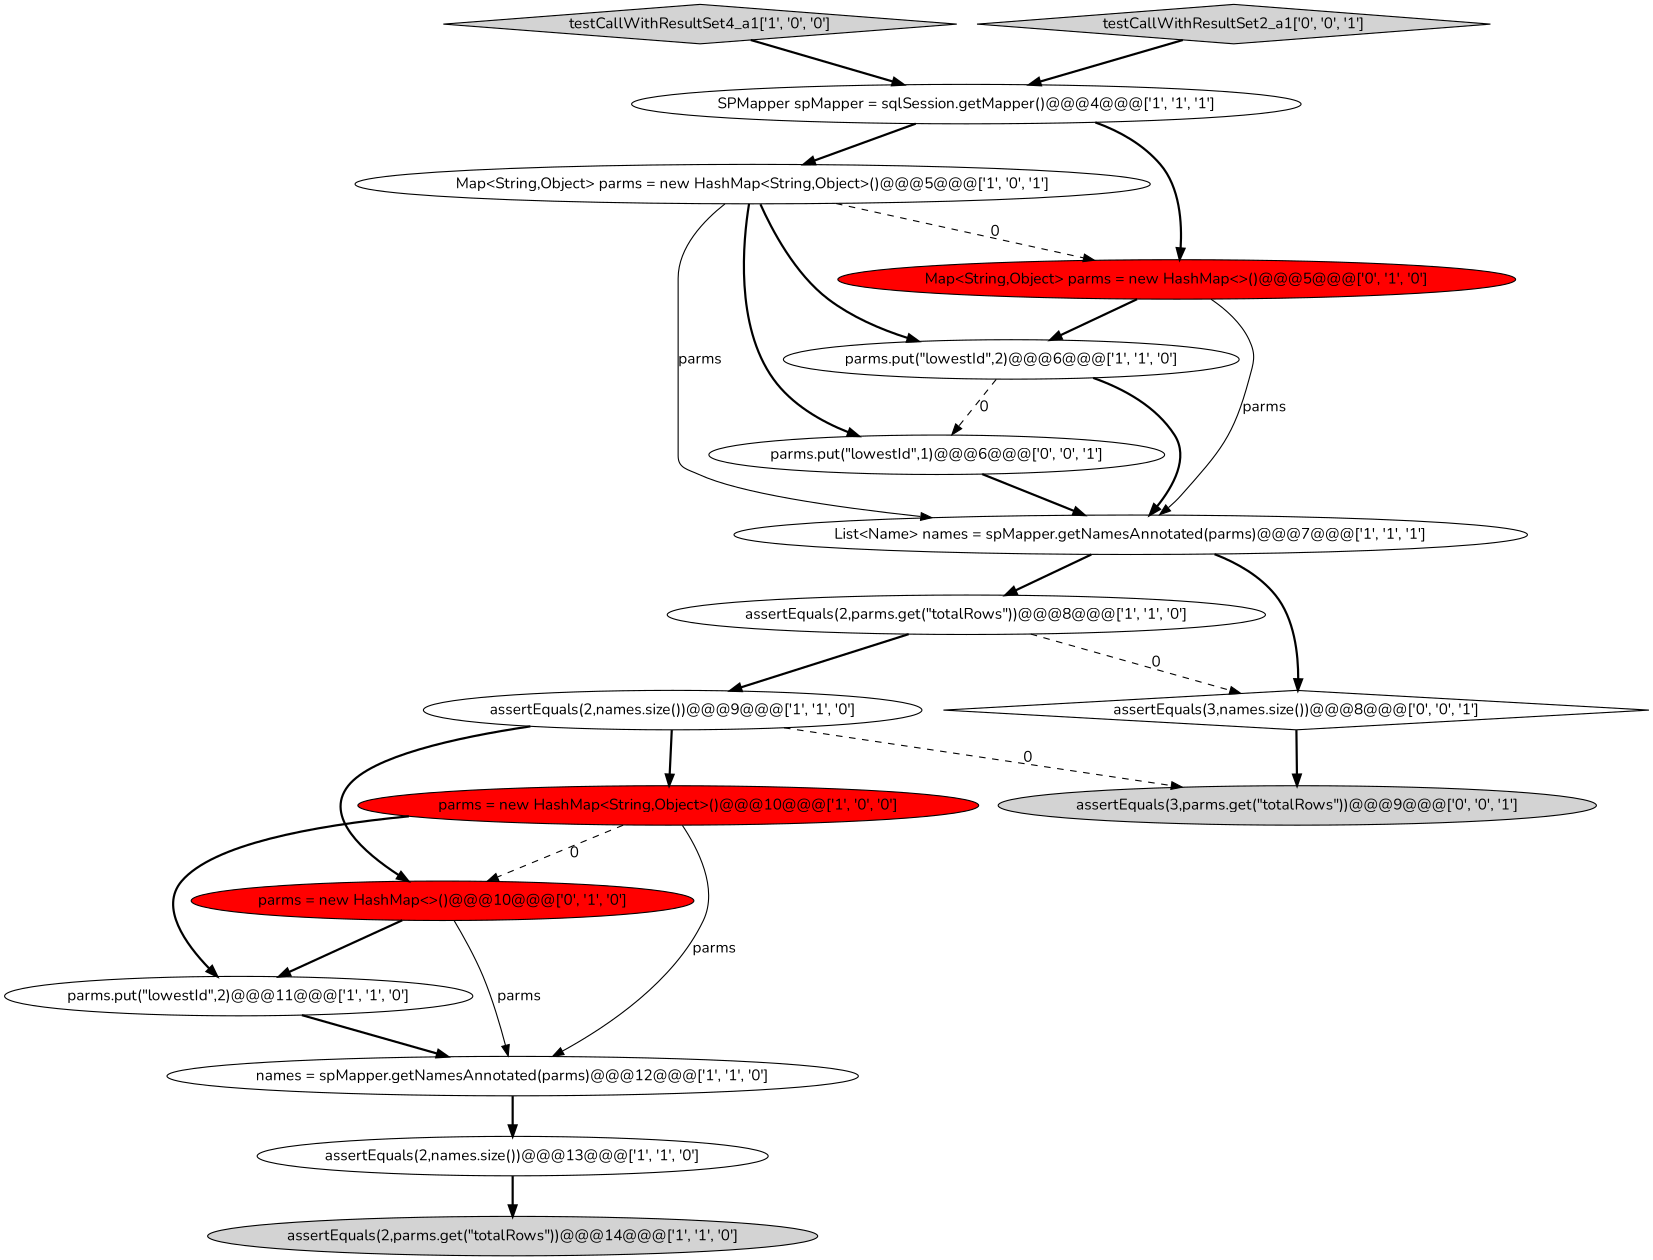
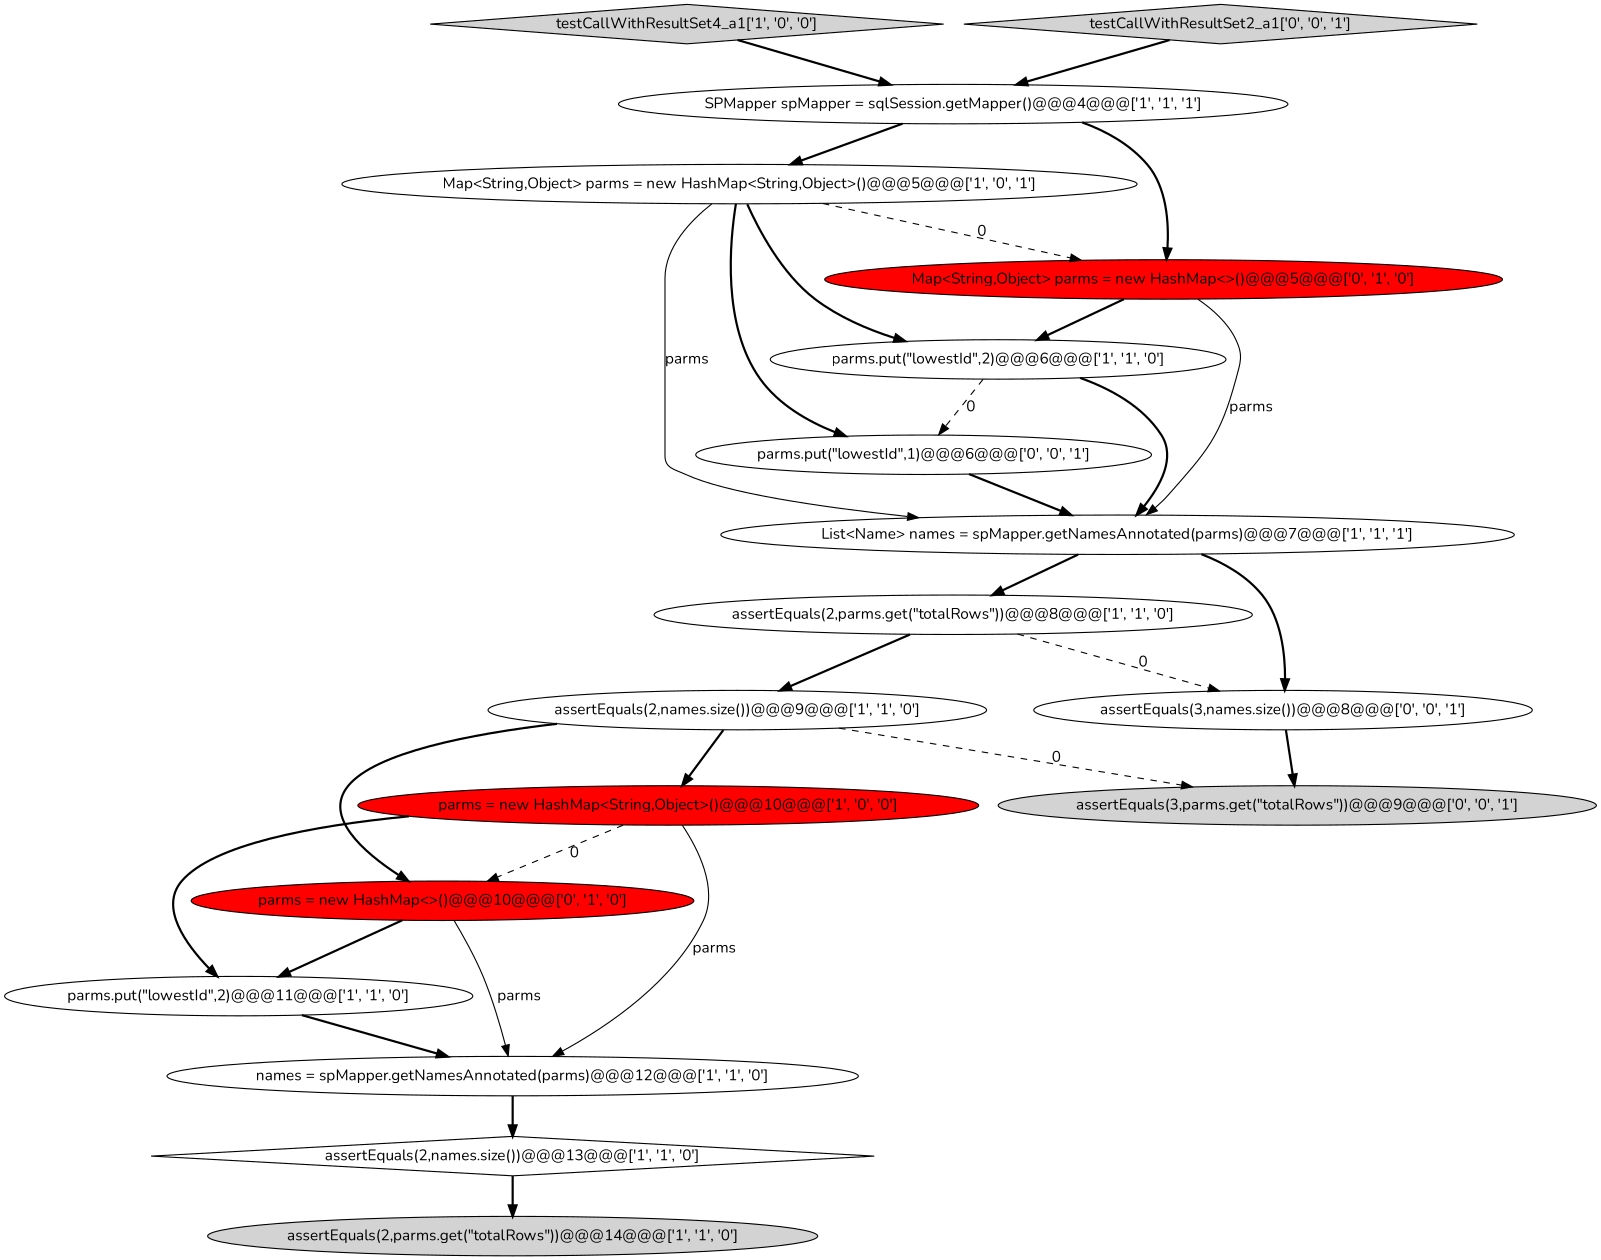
(1296, 710) -> (1283, 710)
(513, 1156) -> (513, 1156)
